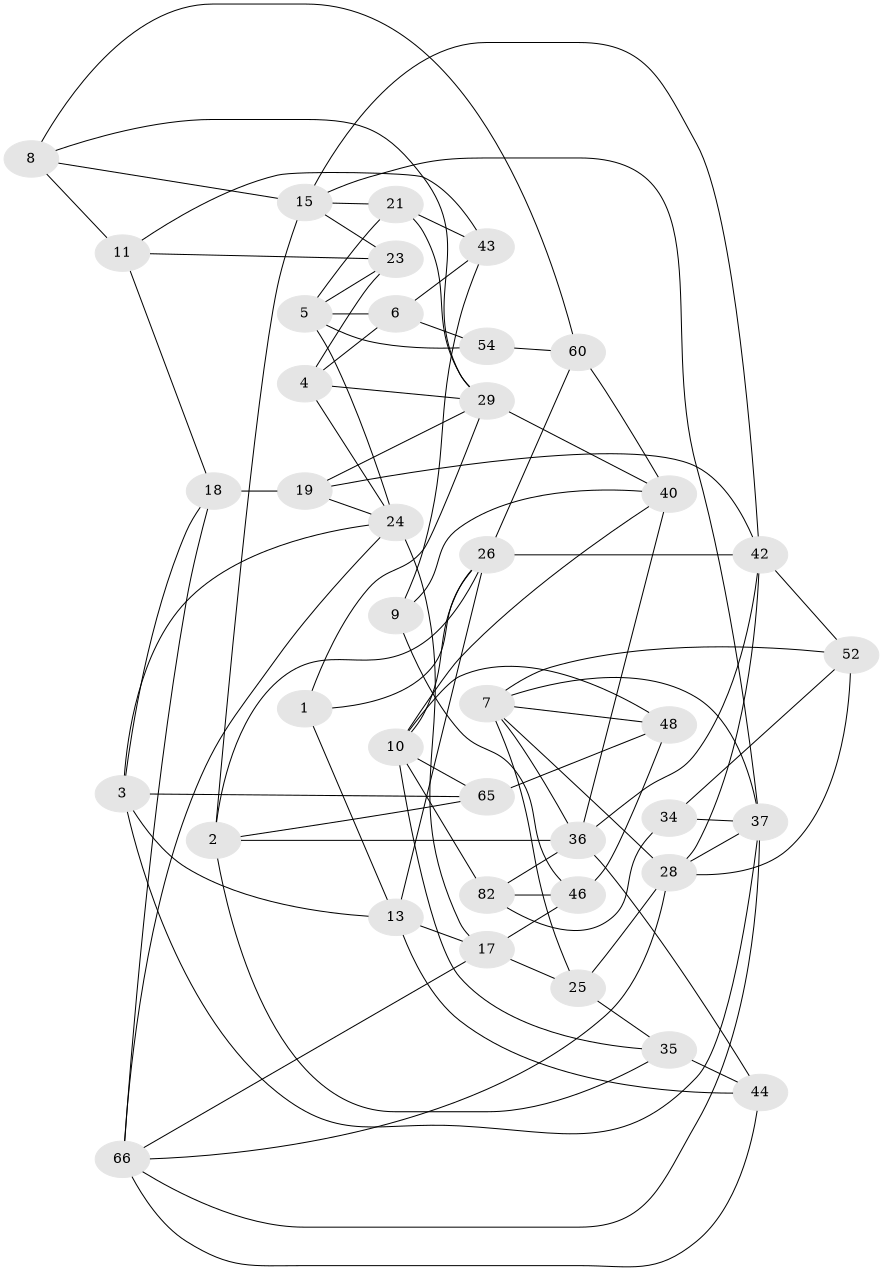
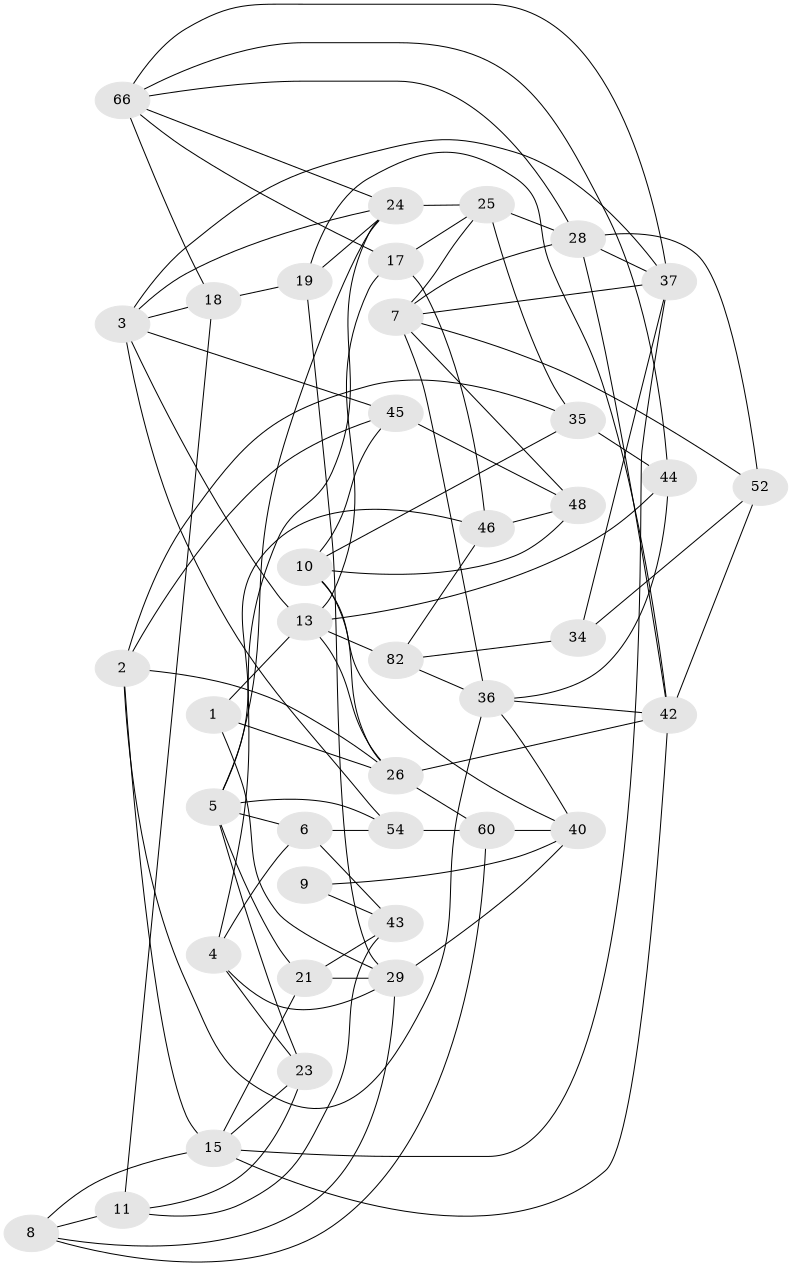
none -> (215, 599)
(433, 739) -> (442, 205)
(492, 752) -> (250, 578)
(487, 797) -> (396, 413)
(441, 821) -> (356, 643)
